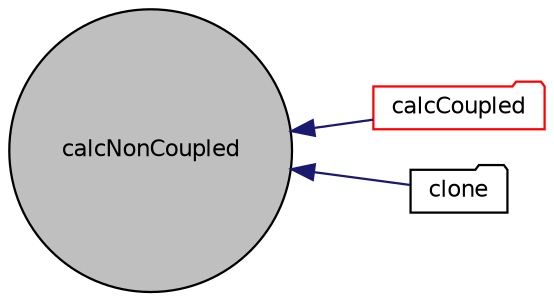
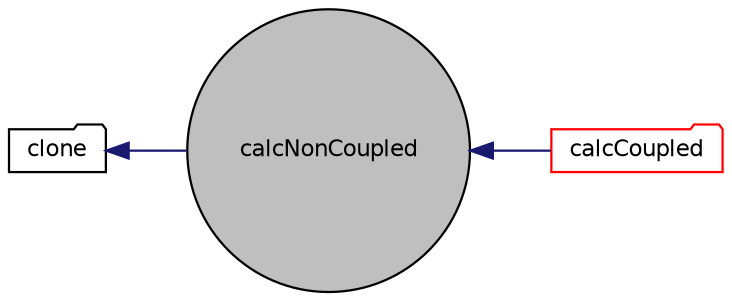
(362, 179) -> (158, 151)
